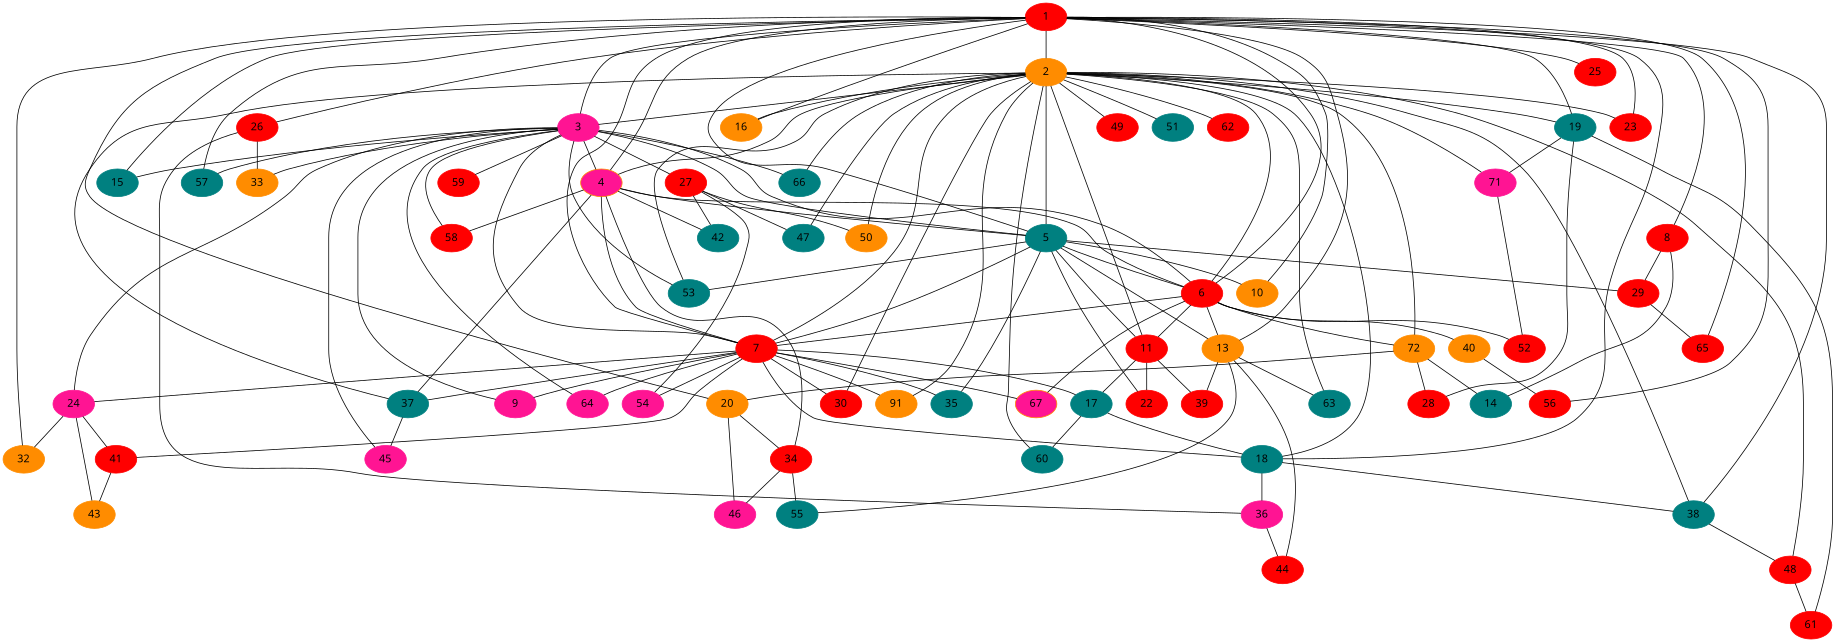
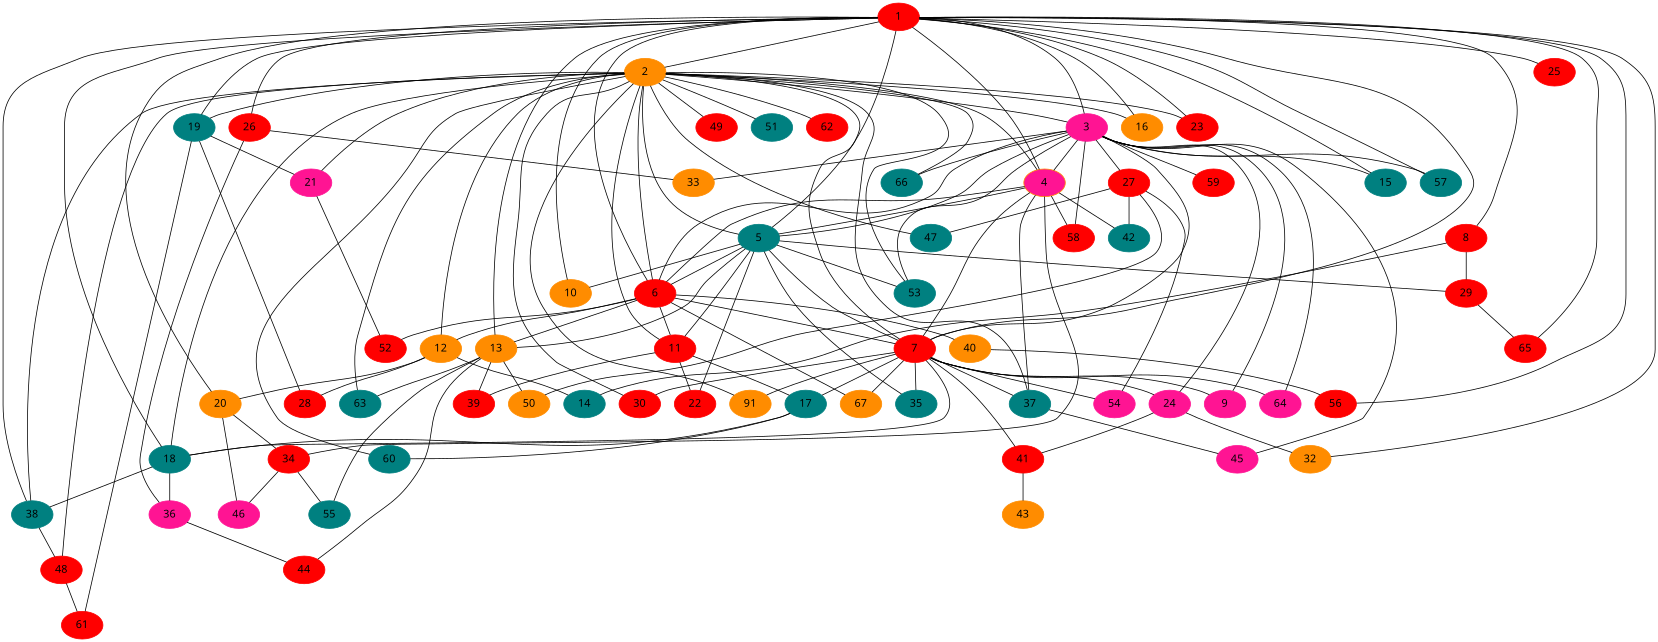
(916, 117) -> (509, 370)
(1495, 183) -> (311, 183)
(1414, 349) -> (441, 349)
(1036, 404) -> (861, 404)
(84, 459) -> none
